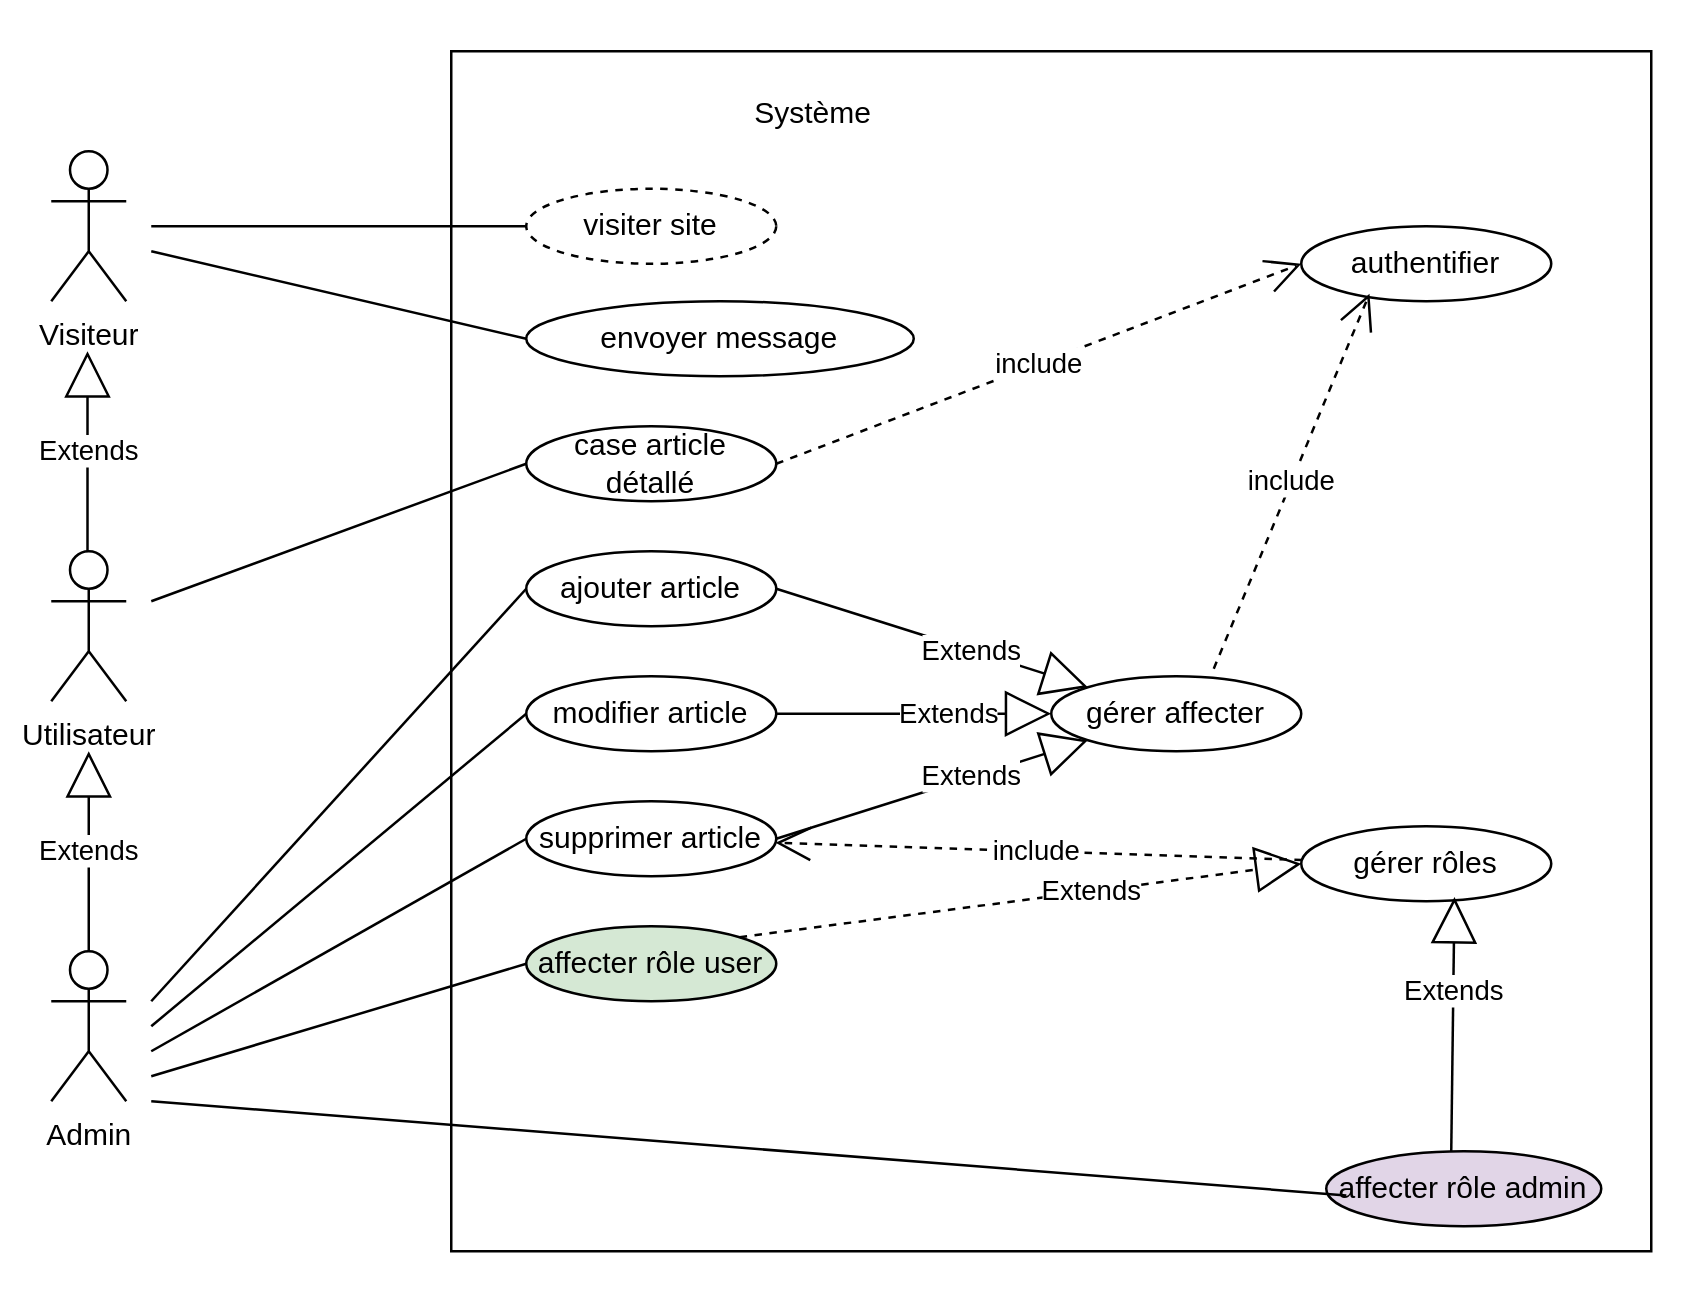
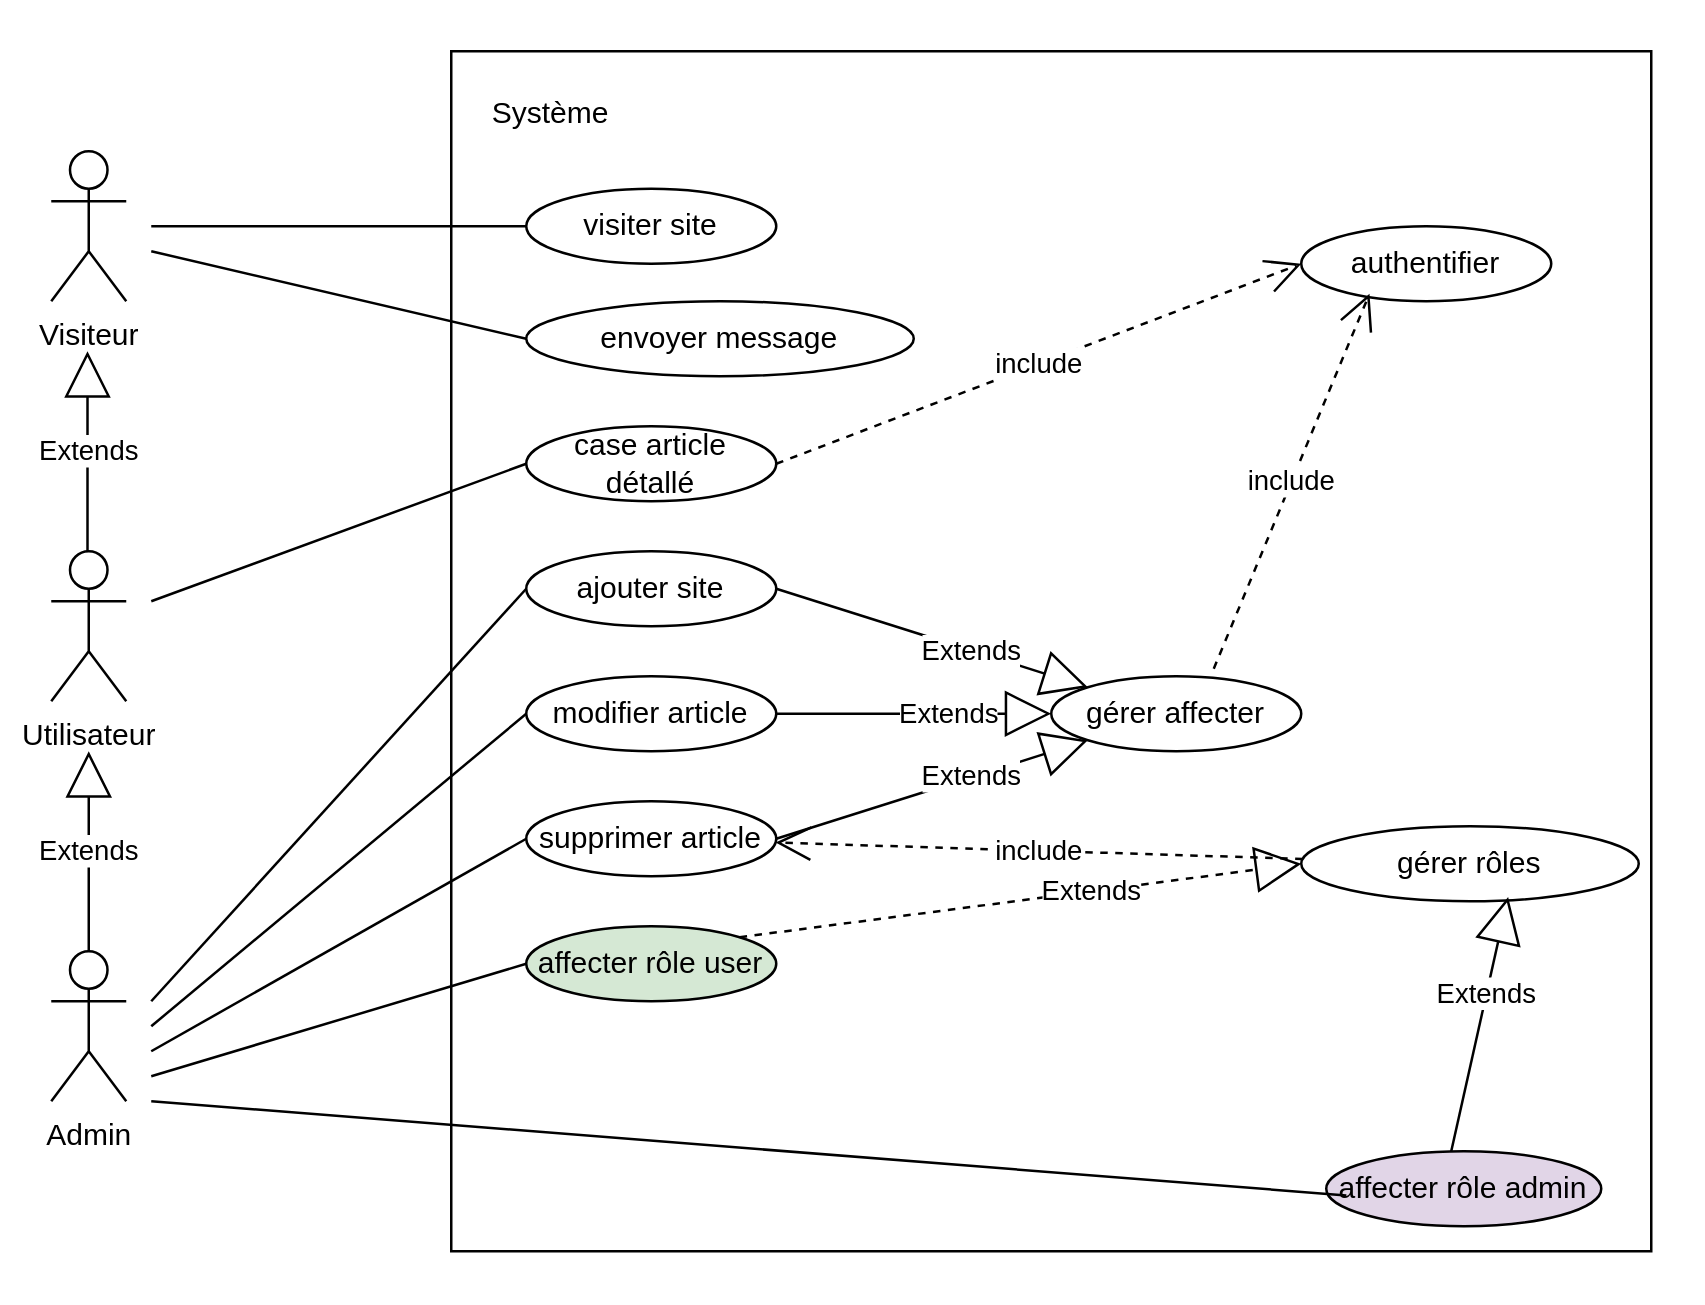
(814, 114) -> (551, 114)
(651, 226) -> (651, 226)
(651, 589) -> (651, 589)
(1426, 864) -> (1470, 864)
